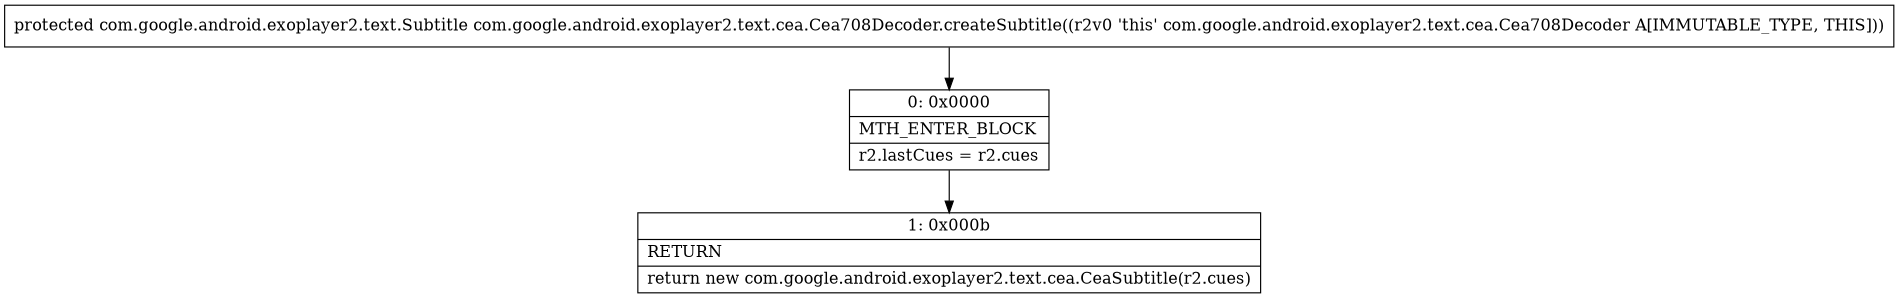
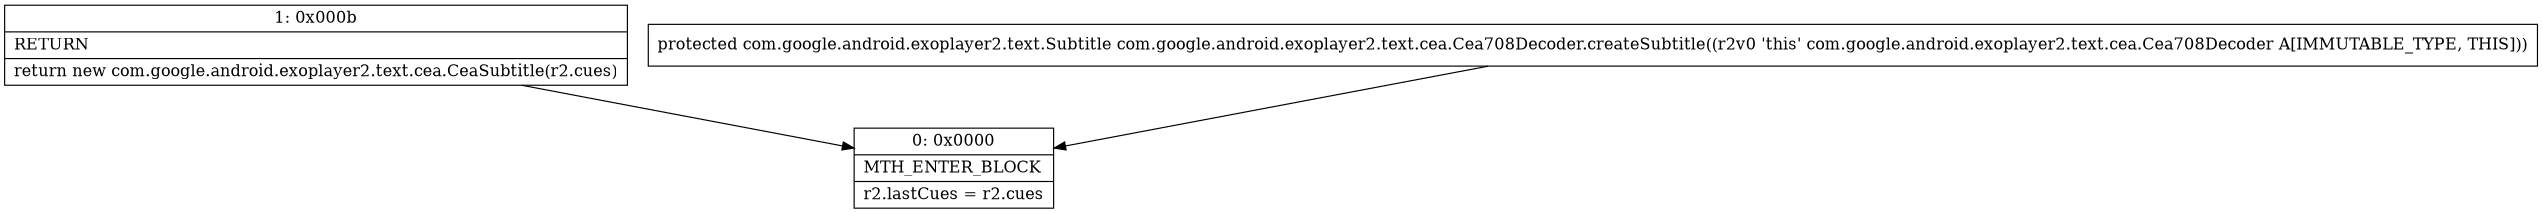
(949, 186) -> (682, 116)
